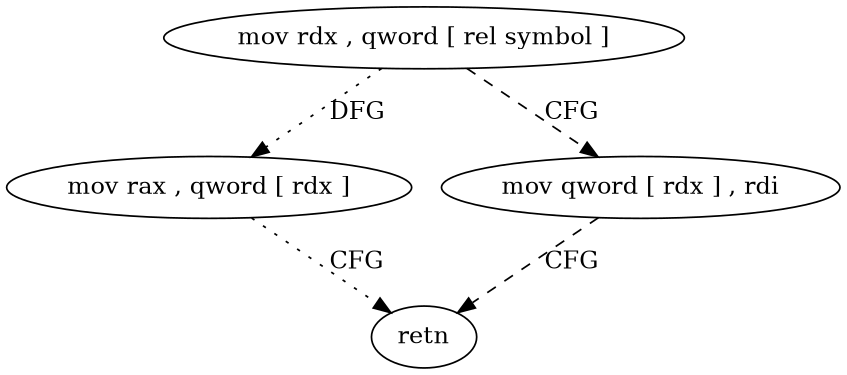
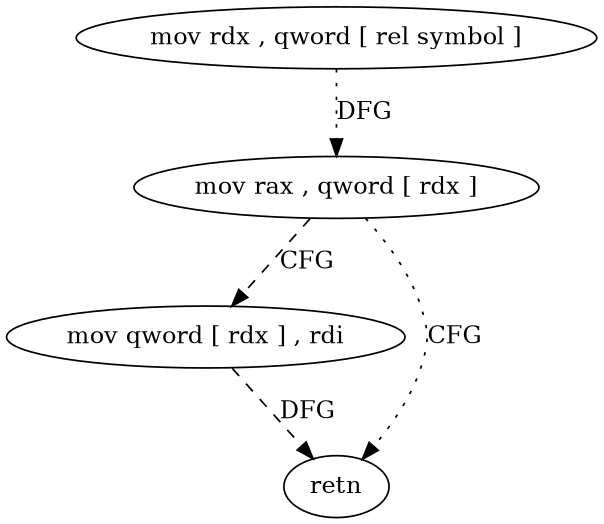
(525, 108) -> (277, 256)
(572, 262) -> (308, 412)
